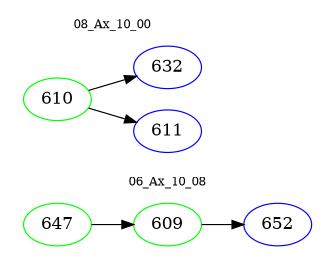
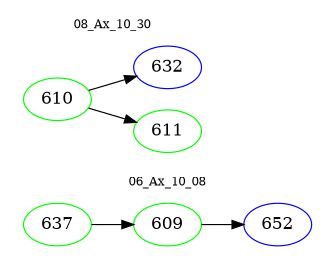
(113, 25) -> (113, 25)
(168, 131) -> (168, 131)
(57, 225) -> (57, 225)
